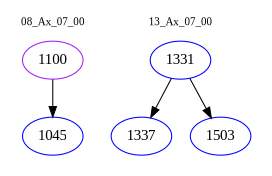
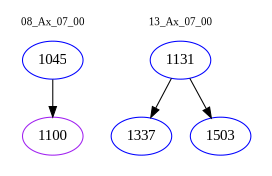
(180, 60) -> (180, 60)
(53, 93) -> (53, 93)
